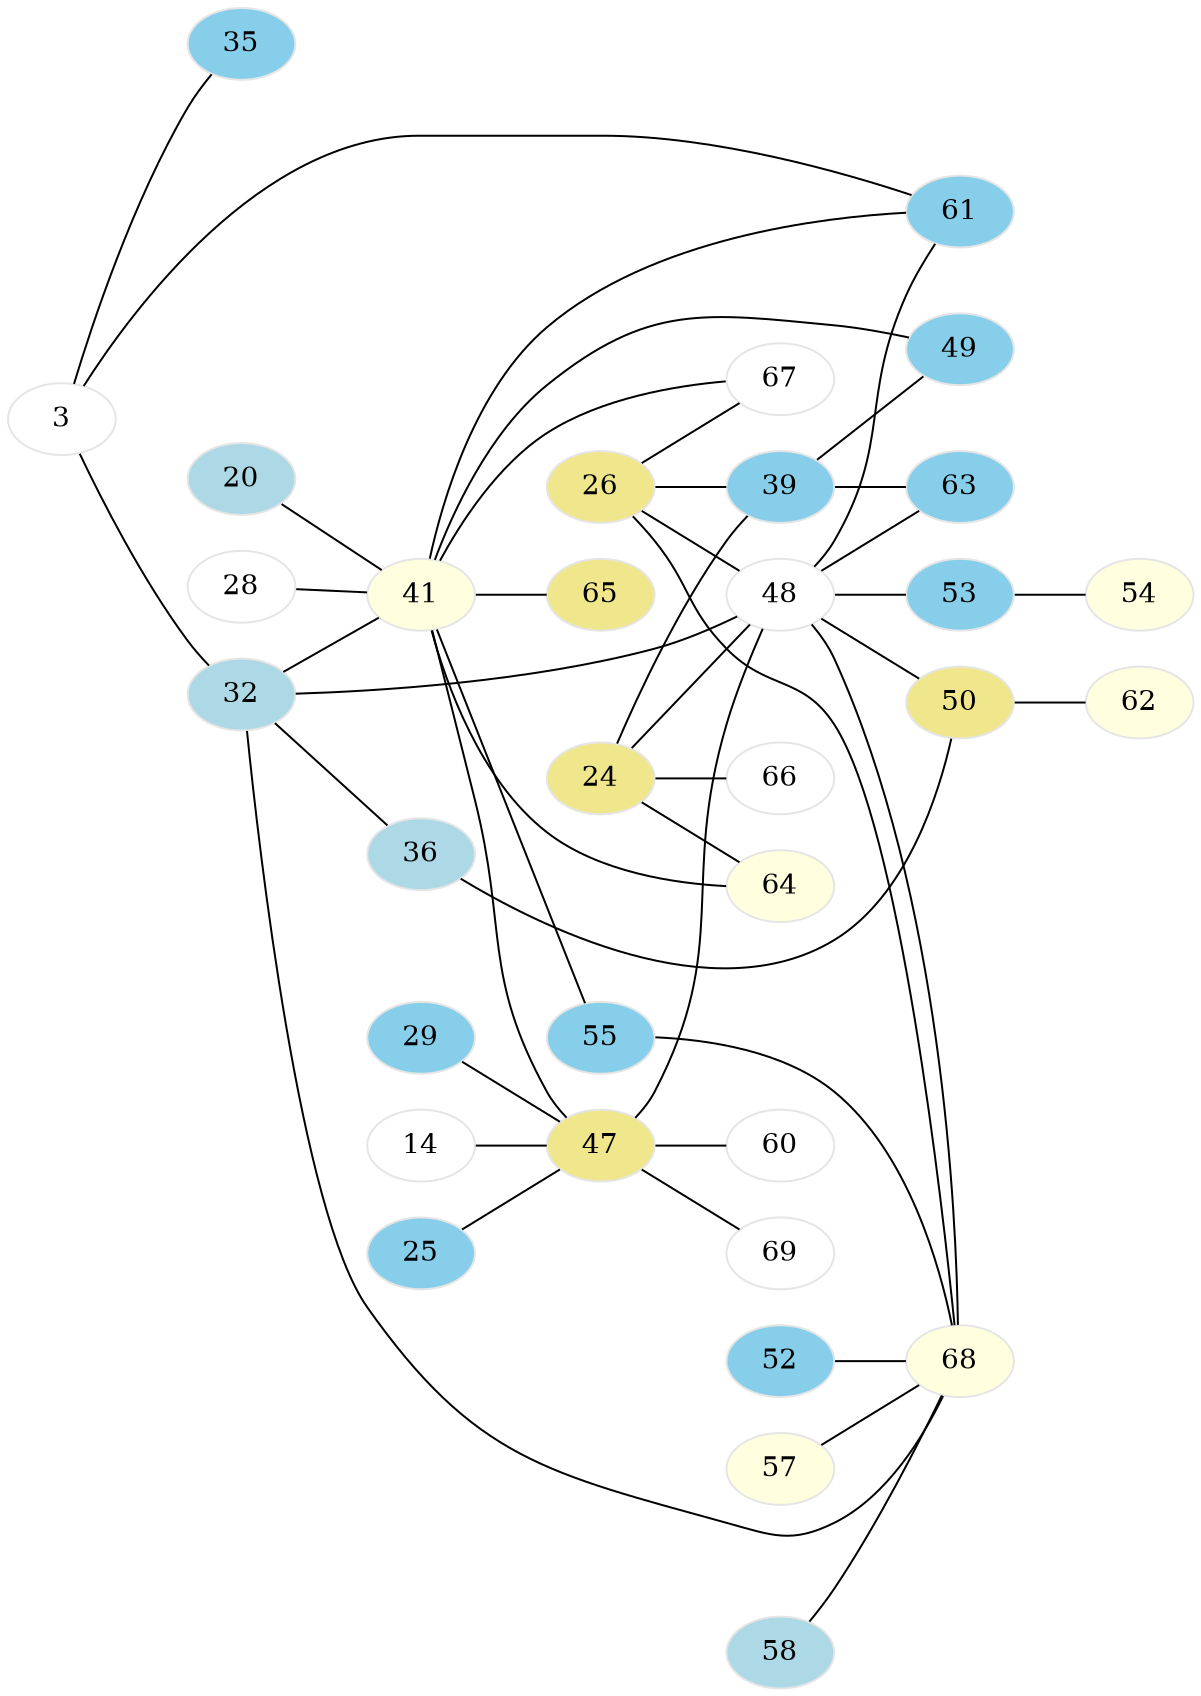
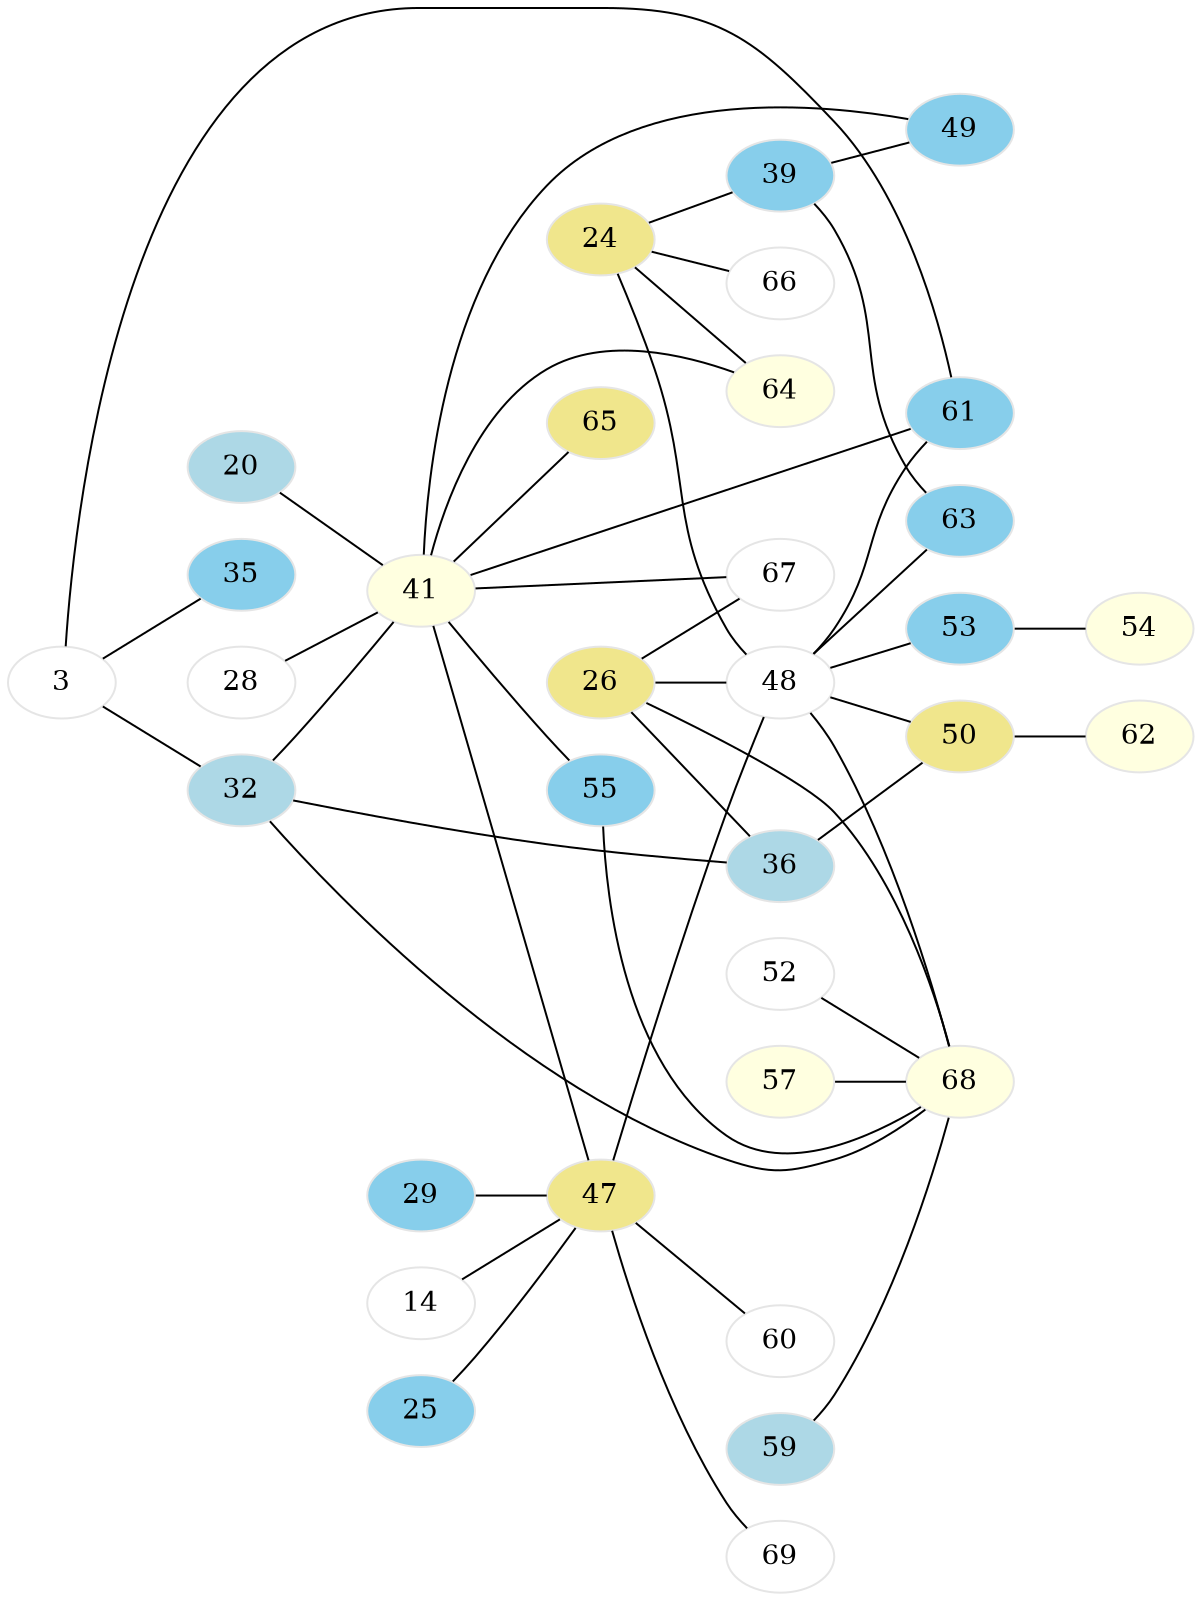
(691, 487) -> (691, 774)
(520, 675) -> none
(780, 1361) -> (780, 974)
(780, 1653) -> (780, 1449)
